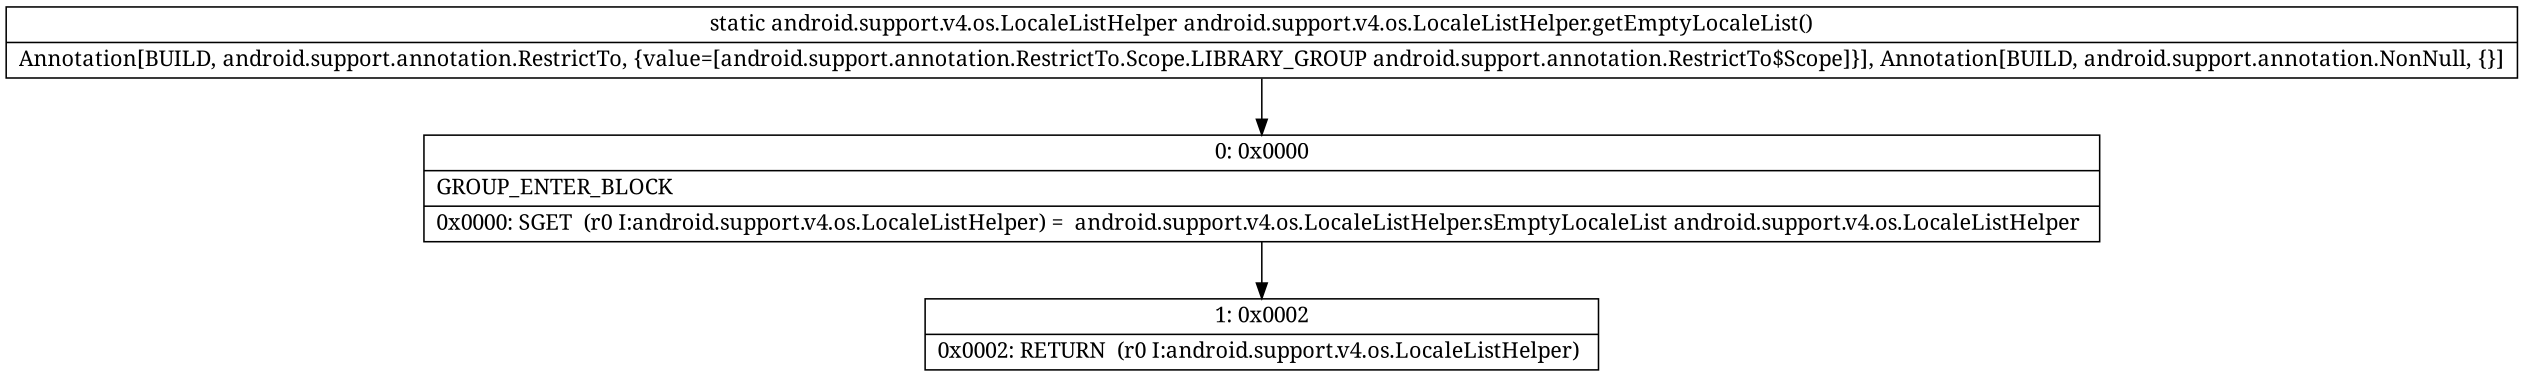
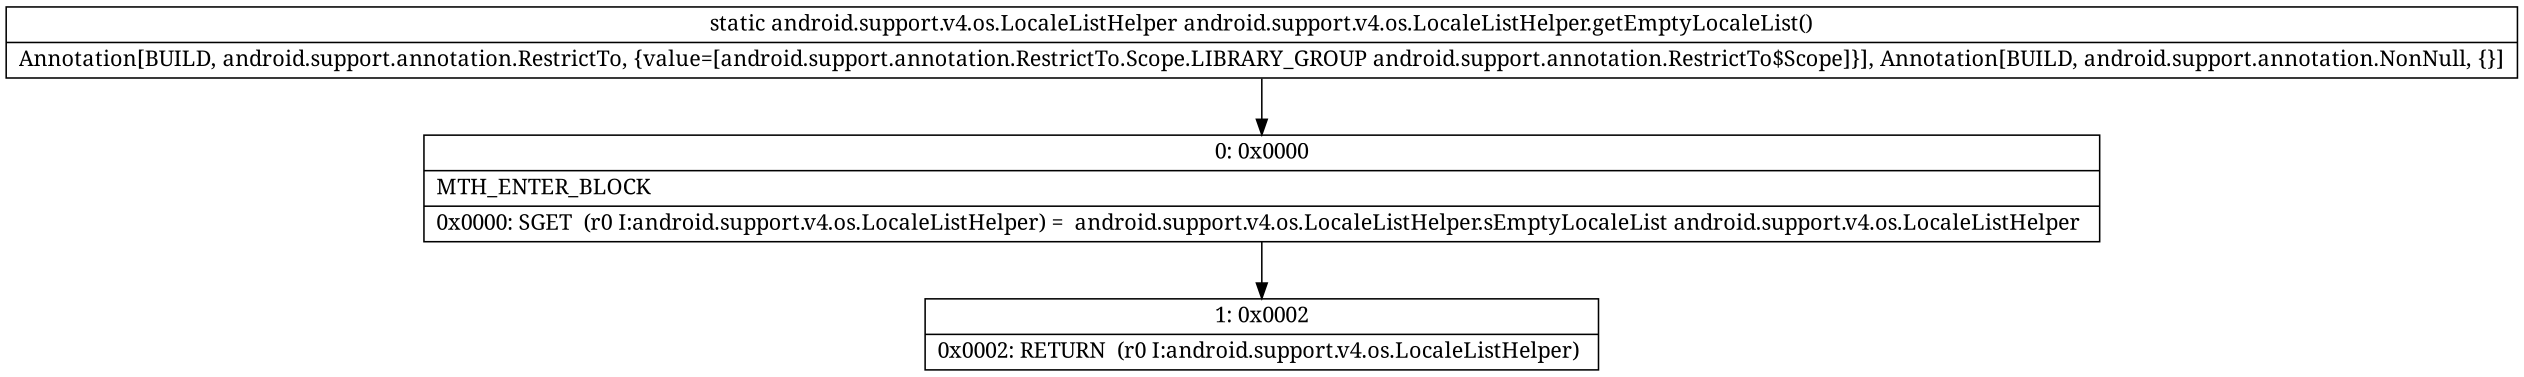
(555, 188) -> (544, 188)
